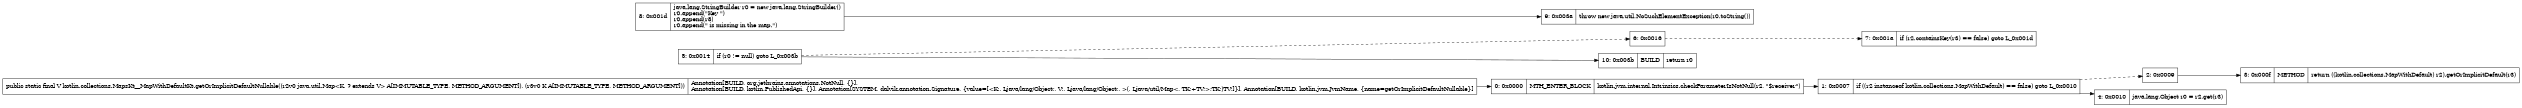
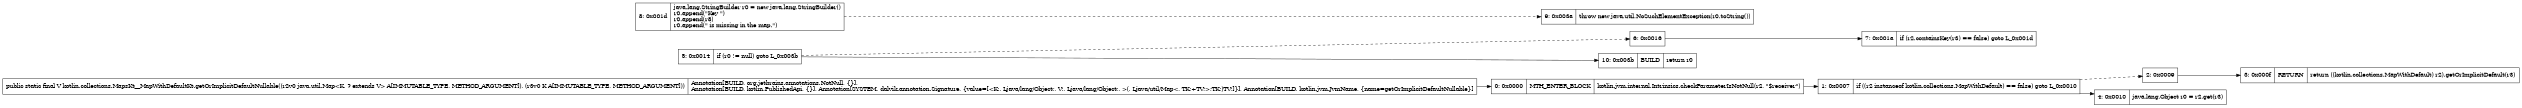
(1191, 17) -> (1191, 17)
(1761, 39) -> (1761, 39)
(2291, 75) -> (2291, 75)
